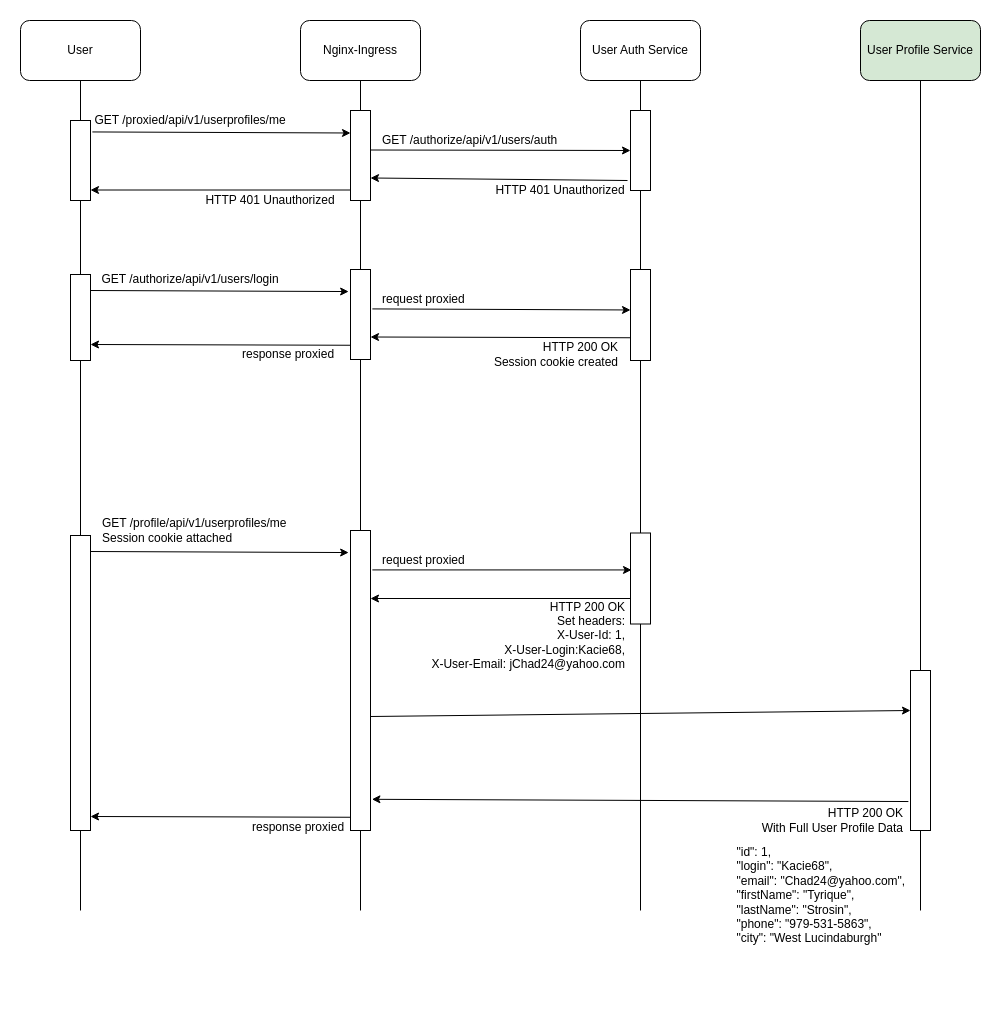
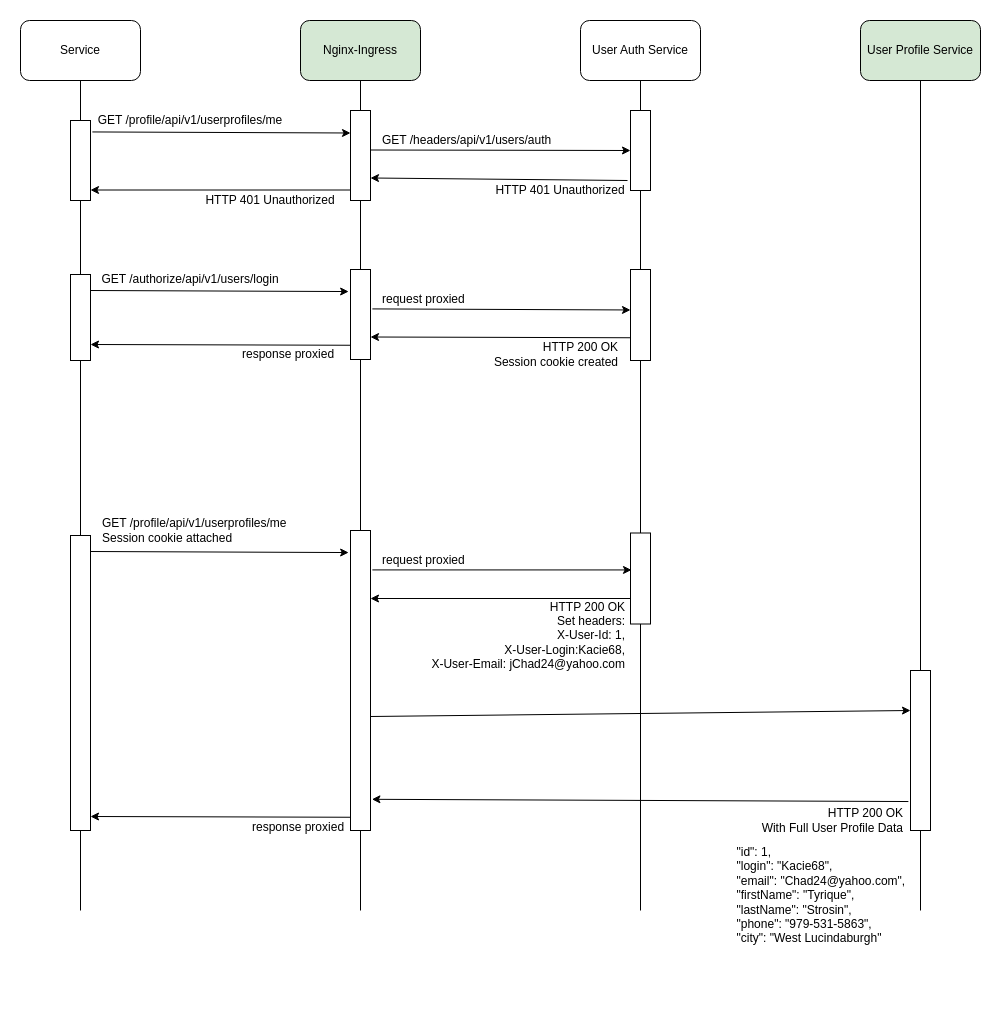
(81, 51) -> (81, 51)
(361, 51) -> (361, 51)
(191, 121) -> (191, 121)
(485, 141) -> (480, 141)
